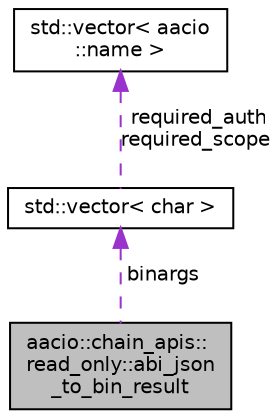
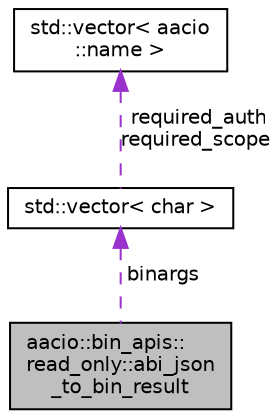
(121, 366) -> (121, 366)
